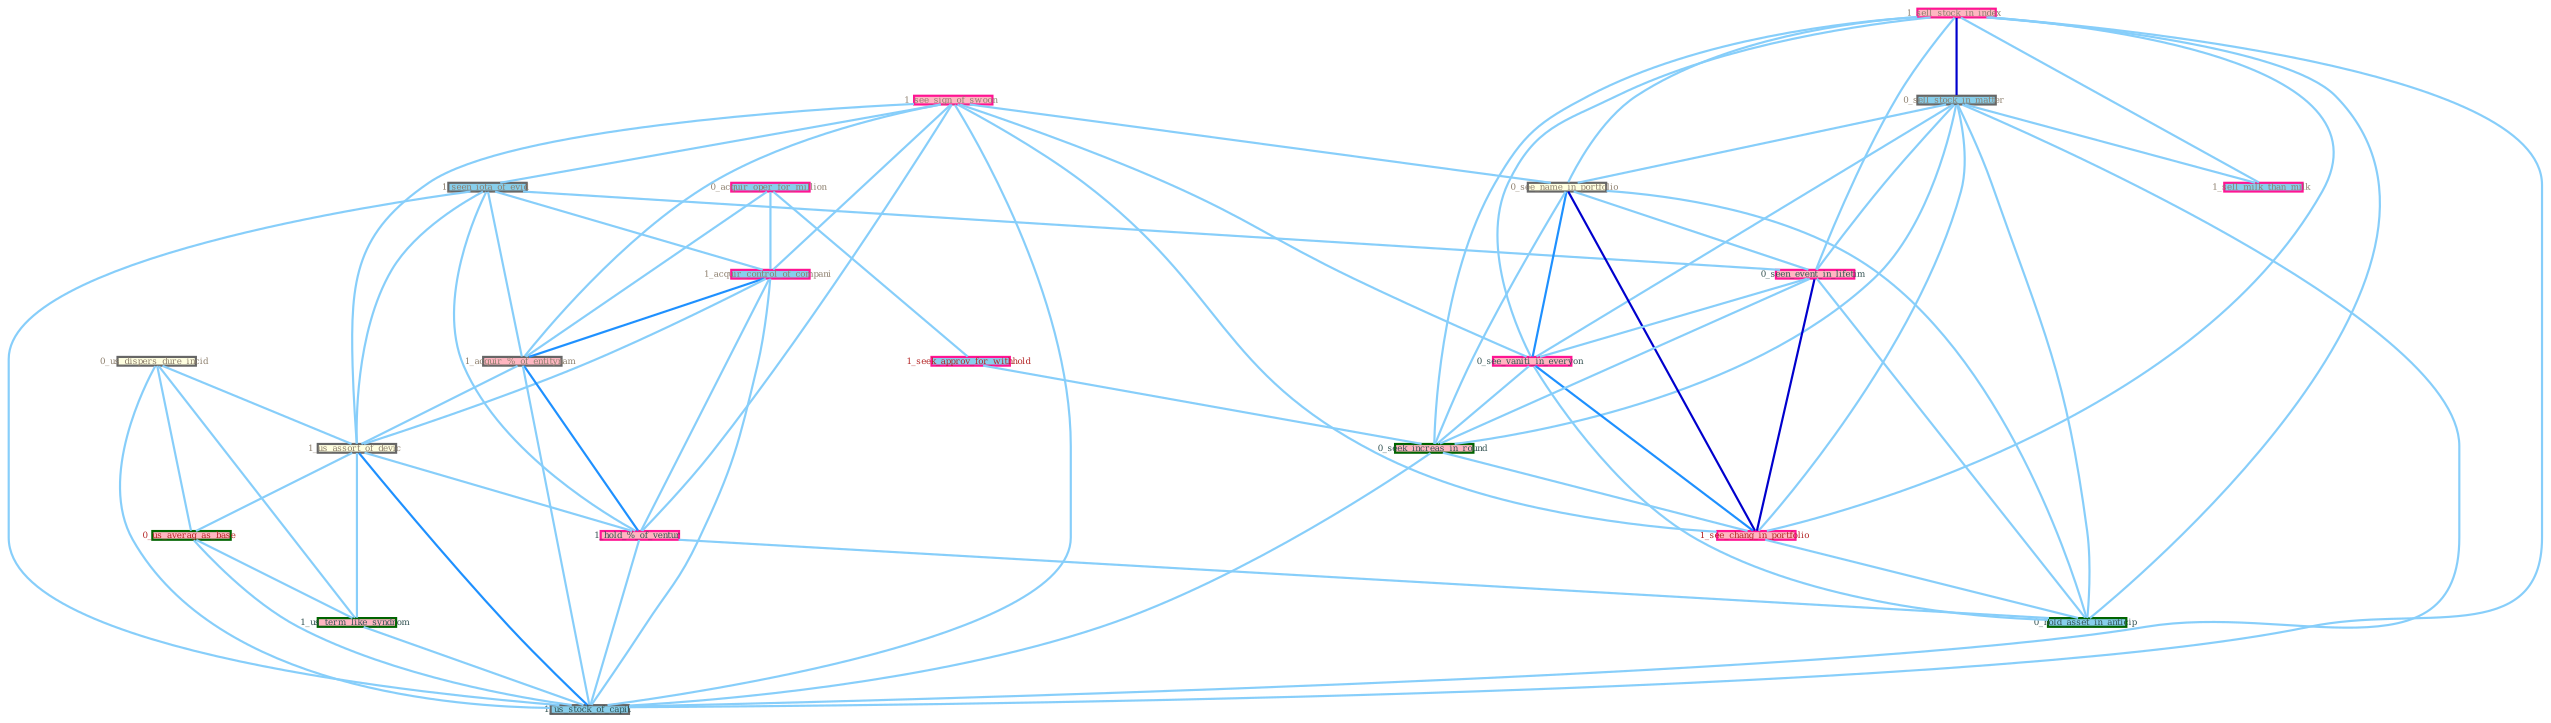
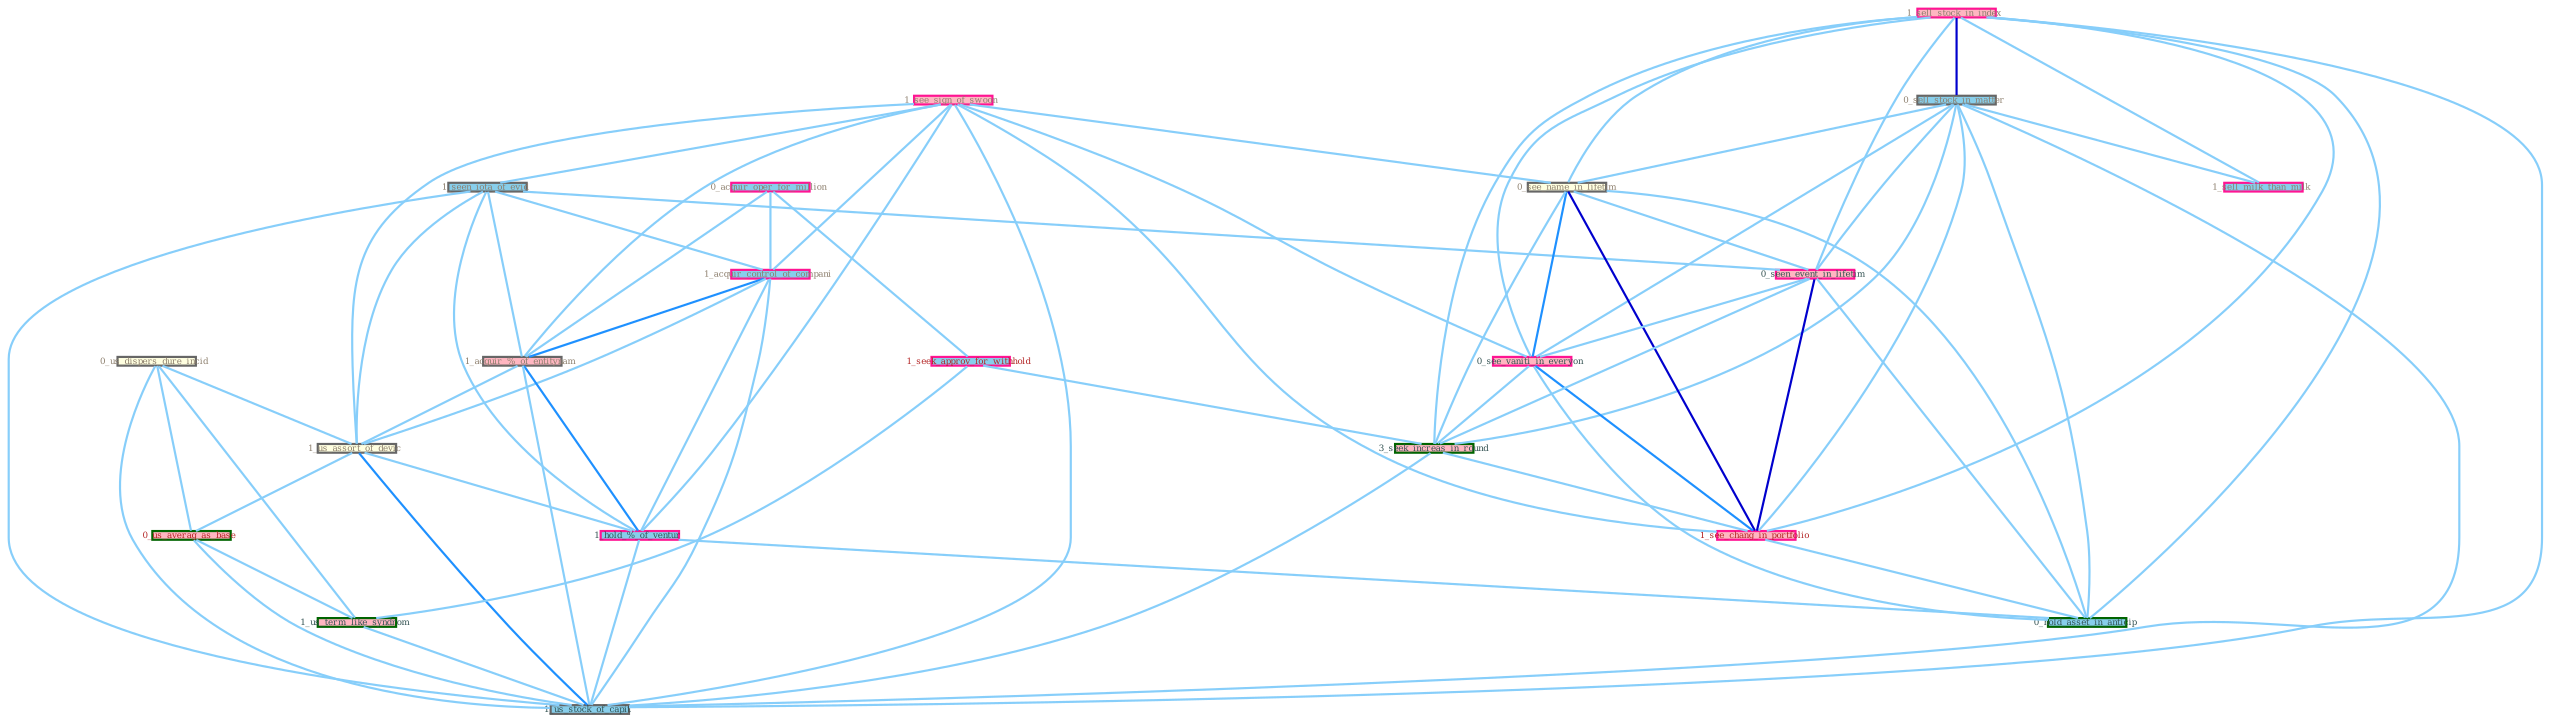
(1567, 187) -> (1567, 187)
(1434, 448) -> (1434, 448)
(357, 535) -> (723, 528)
(640, 535) -> (640, 535)
